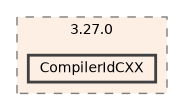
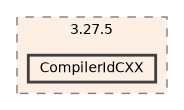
(92, 30) -> (92, 30)
